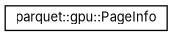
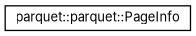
(86, 18) -> (98, 18)
